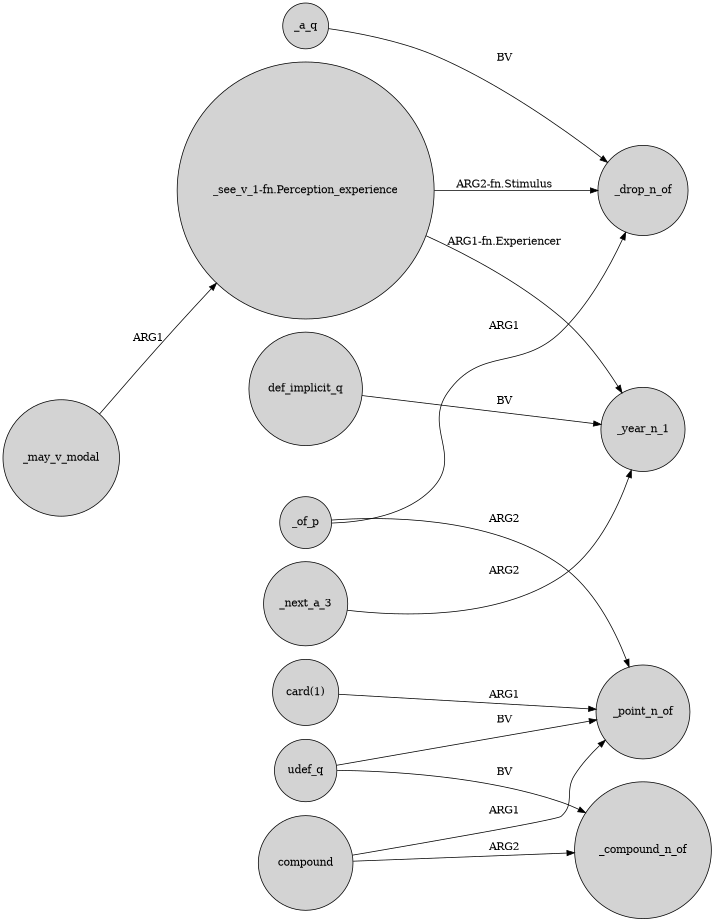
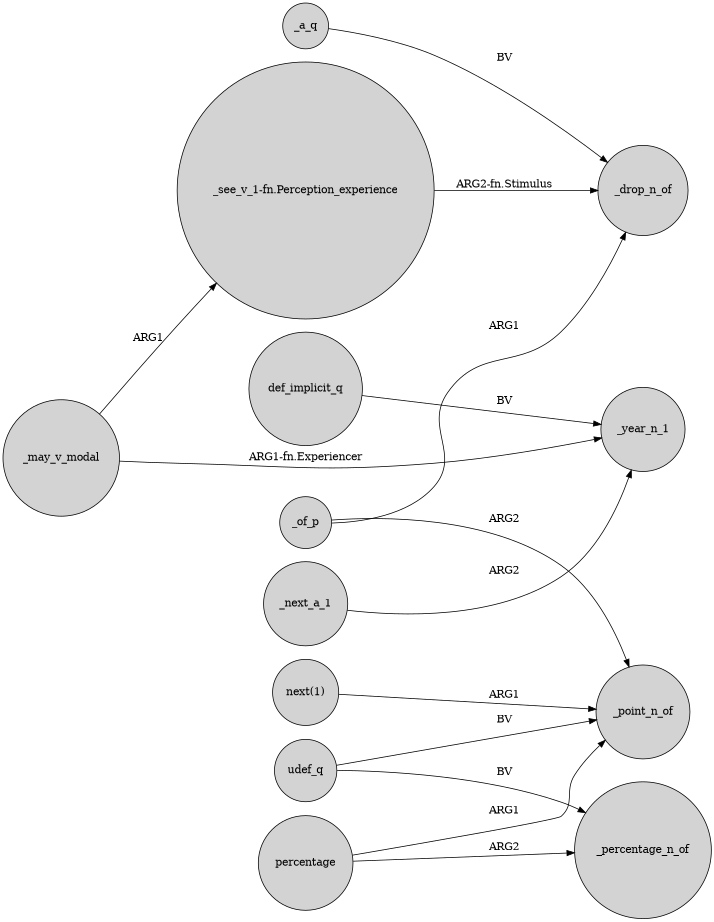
(534, 297) -> (358, 468)
(306, 604) -> (306, 604)
(306, 692) -> (306, 692)
(643, 850) -> (643, 850)
(306, 863) -> (306, 863)
